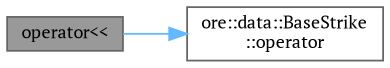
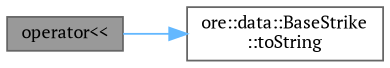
(285, 34) -> (285, 34)
